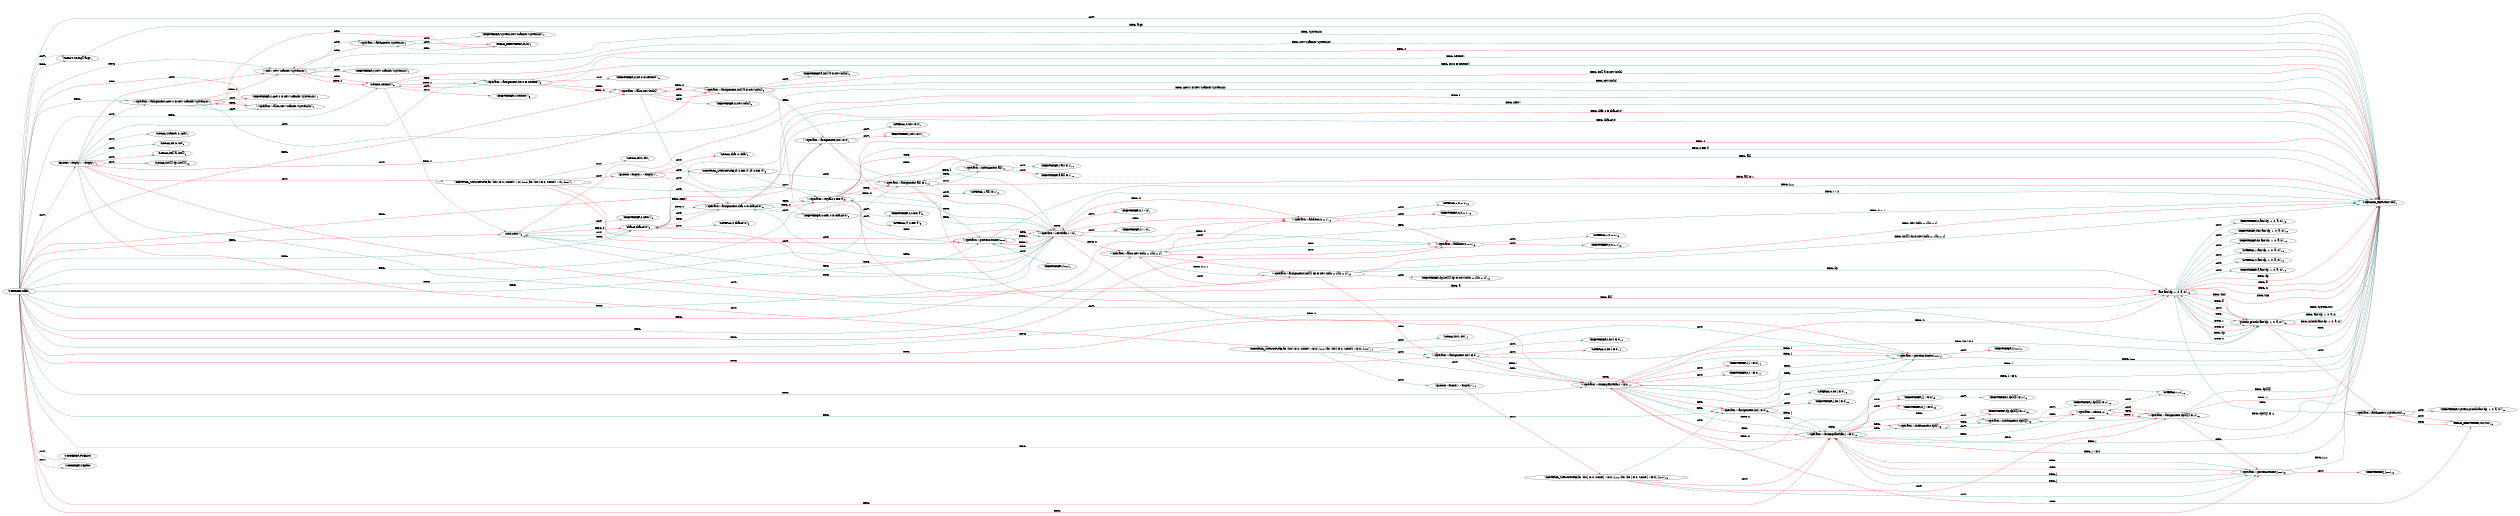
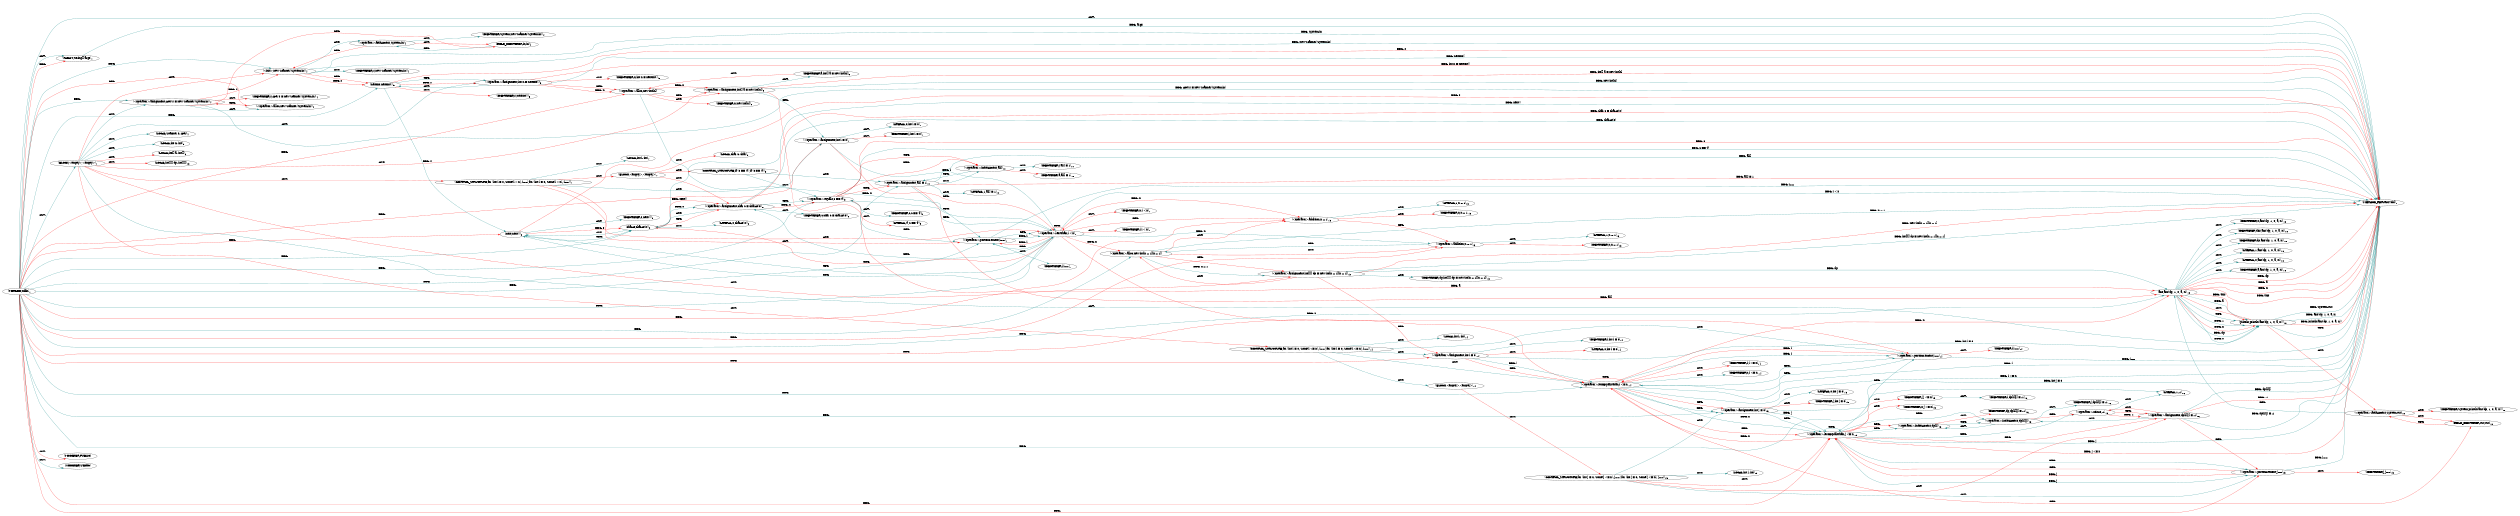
(680, 91) -> (722, 78)
(1678, 379) -> (1678, 379)
none -> (2137, 383)
none -> (1745, 473)
